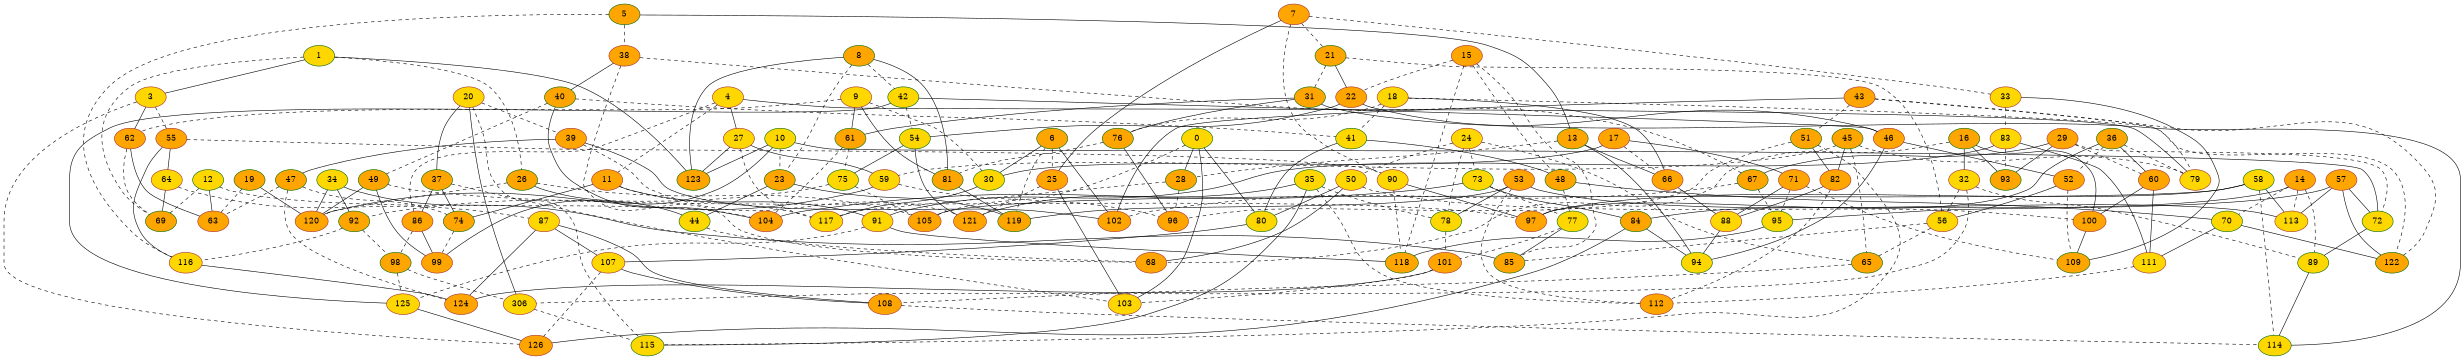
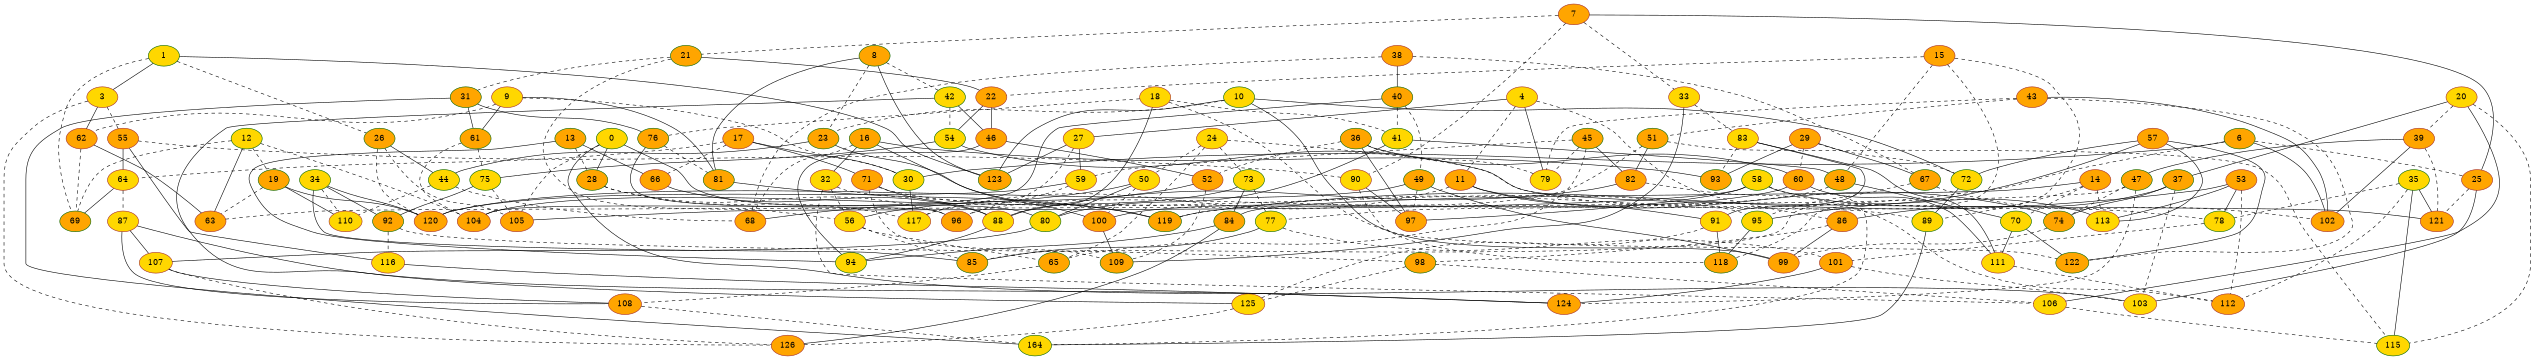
(624, 14) -> none
(1549, 107) -> (1107, 186)
none -> (260, 159)
none -> (446, 162)
(494, 202) -> (448, 197)
none -> (346, 221)
(520, 304) -> (2050, 304)
(469, 325) -> (1020, 334)
(2275, 346) -> (1035, 346)
